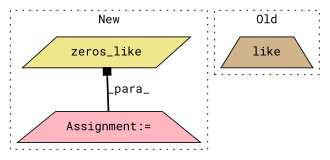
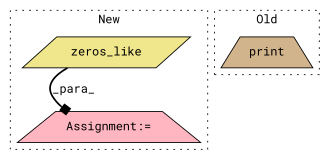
(267, 52) -> (267, 52)
(108, 94) -> (51, 85)
